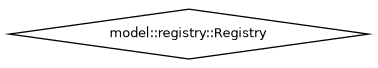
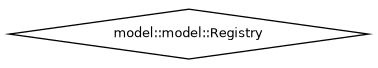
(189, 34) -> (189, 34)
